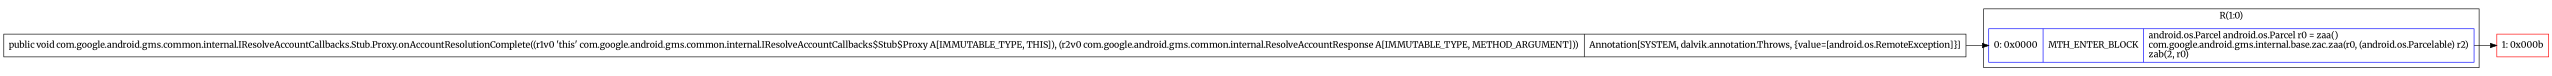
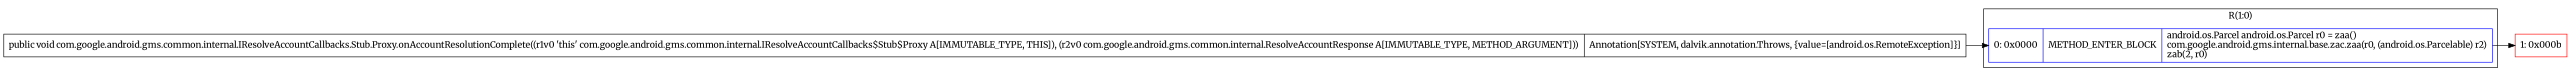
(2093, 45) -> (2102, 45)
